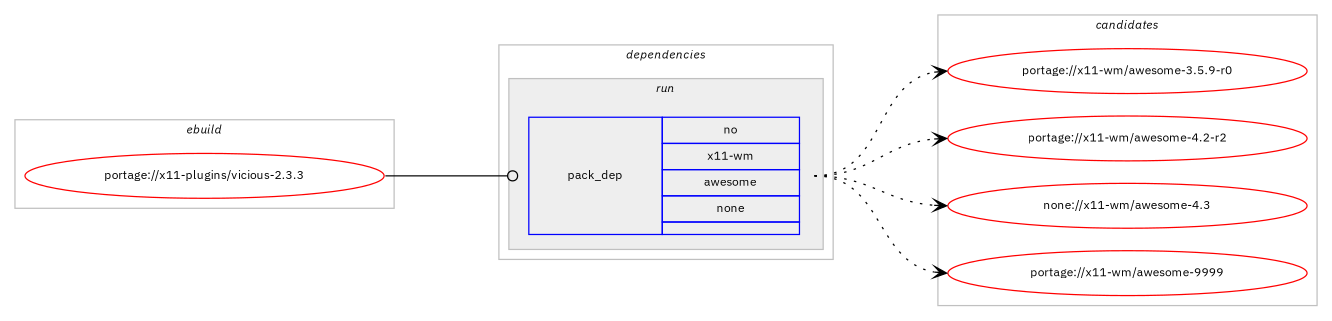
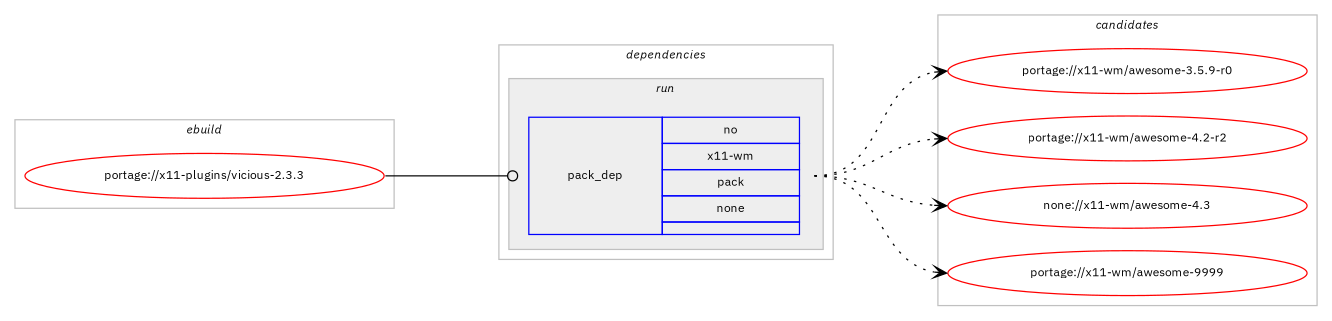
(731, 182) -> (731, 182)
